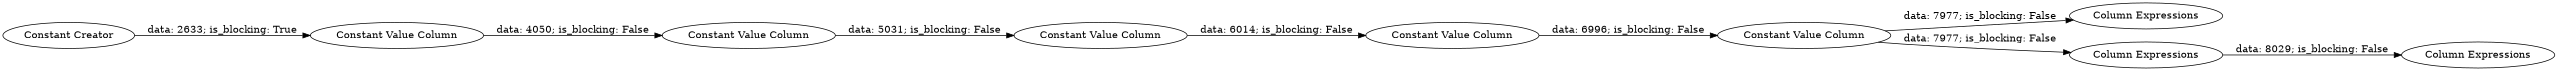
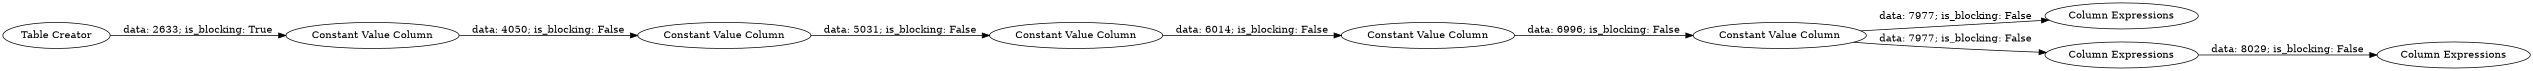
(69, 35) -> (57, 35)
